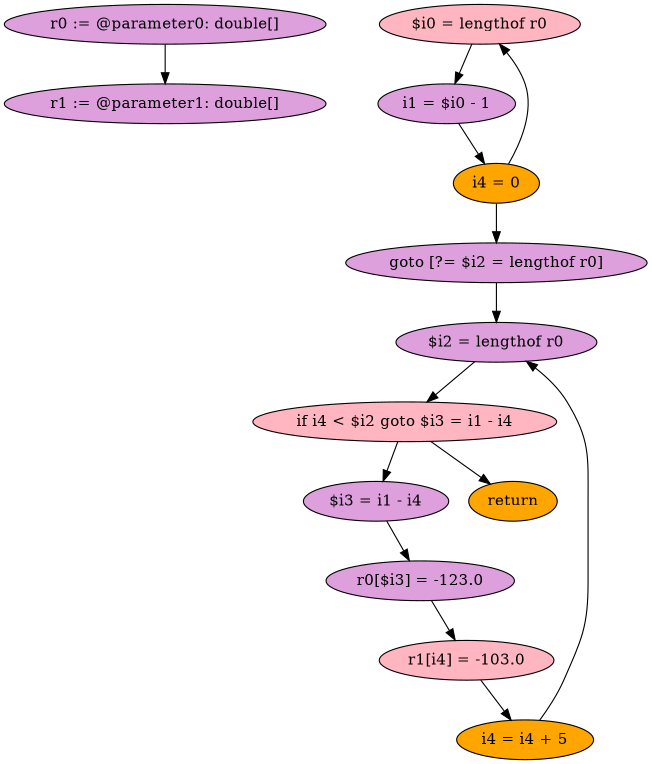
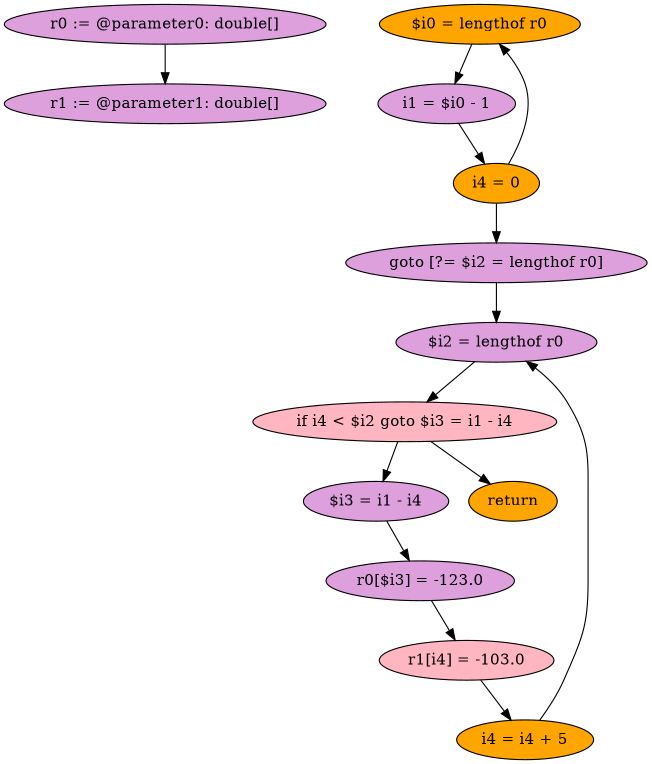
(480, 24) -> (480, 24)
